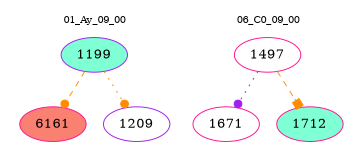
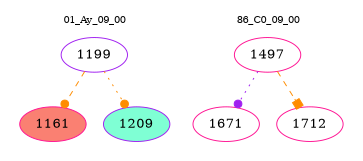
(269, 21) -> (269, 21)
(94, 55) -> (94, 55)
(53, 124) -> (53, 124)
(137, 124) -> (137, 124)
(310, 124) -> (310, 124)
